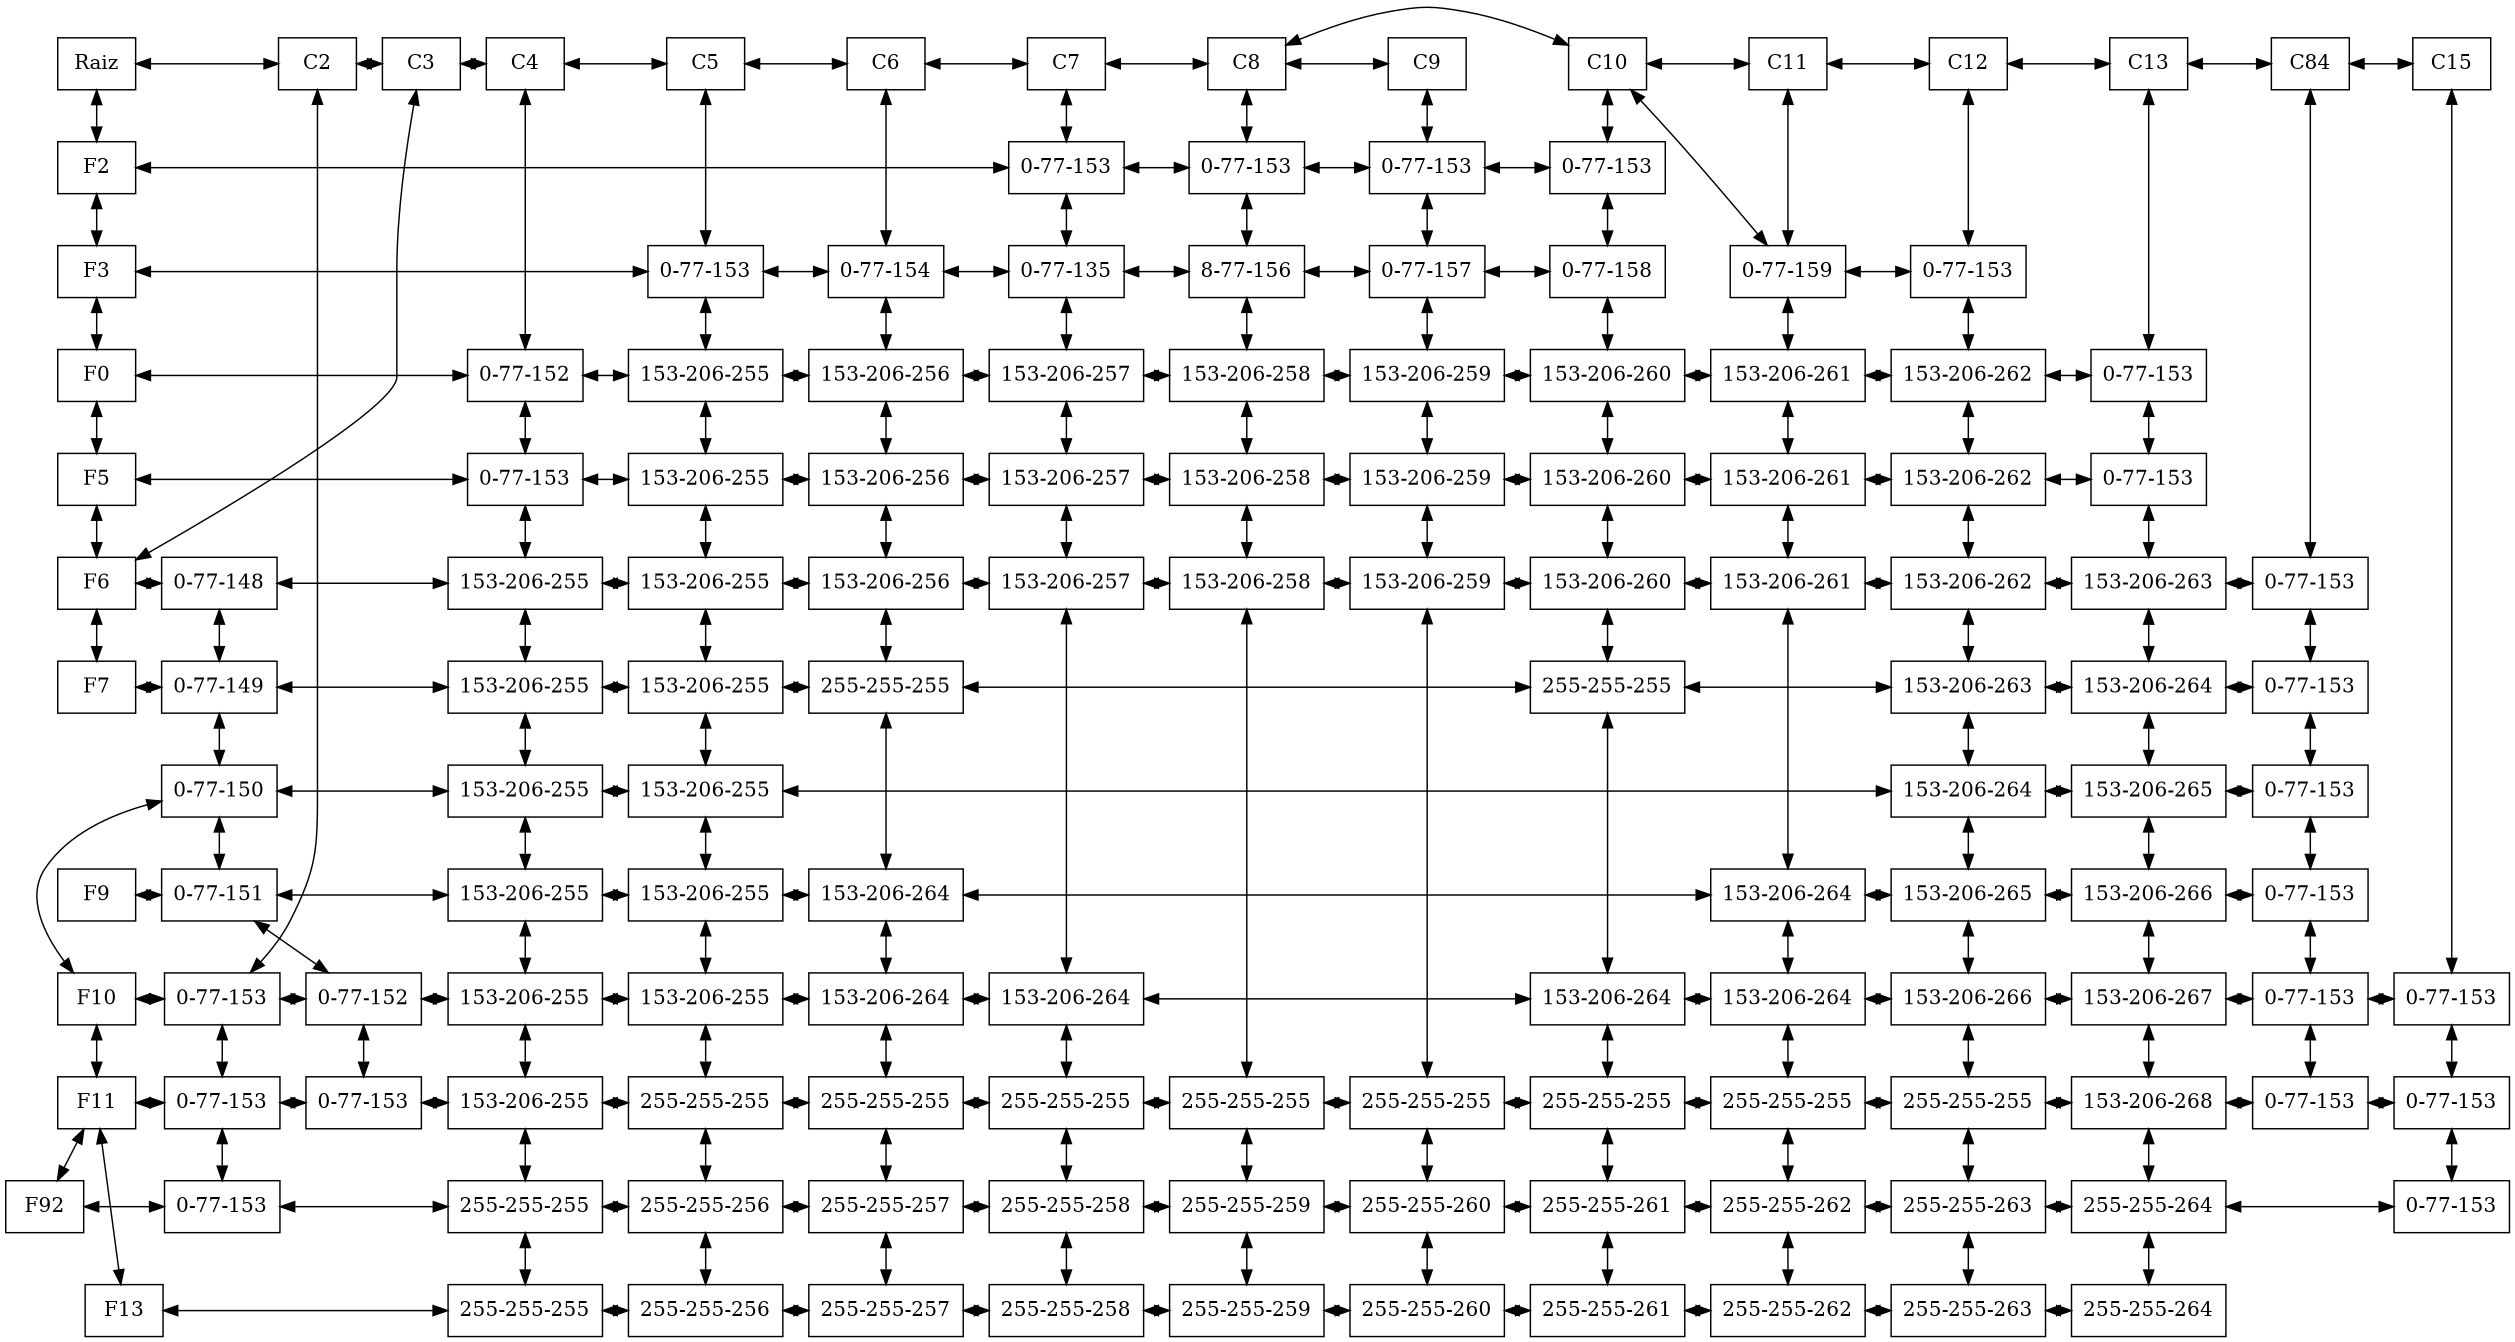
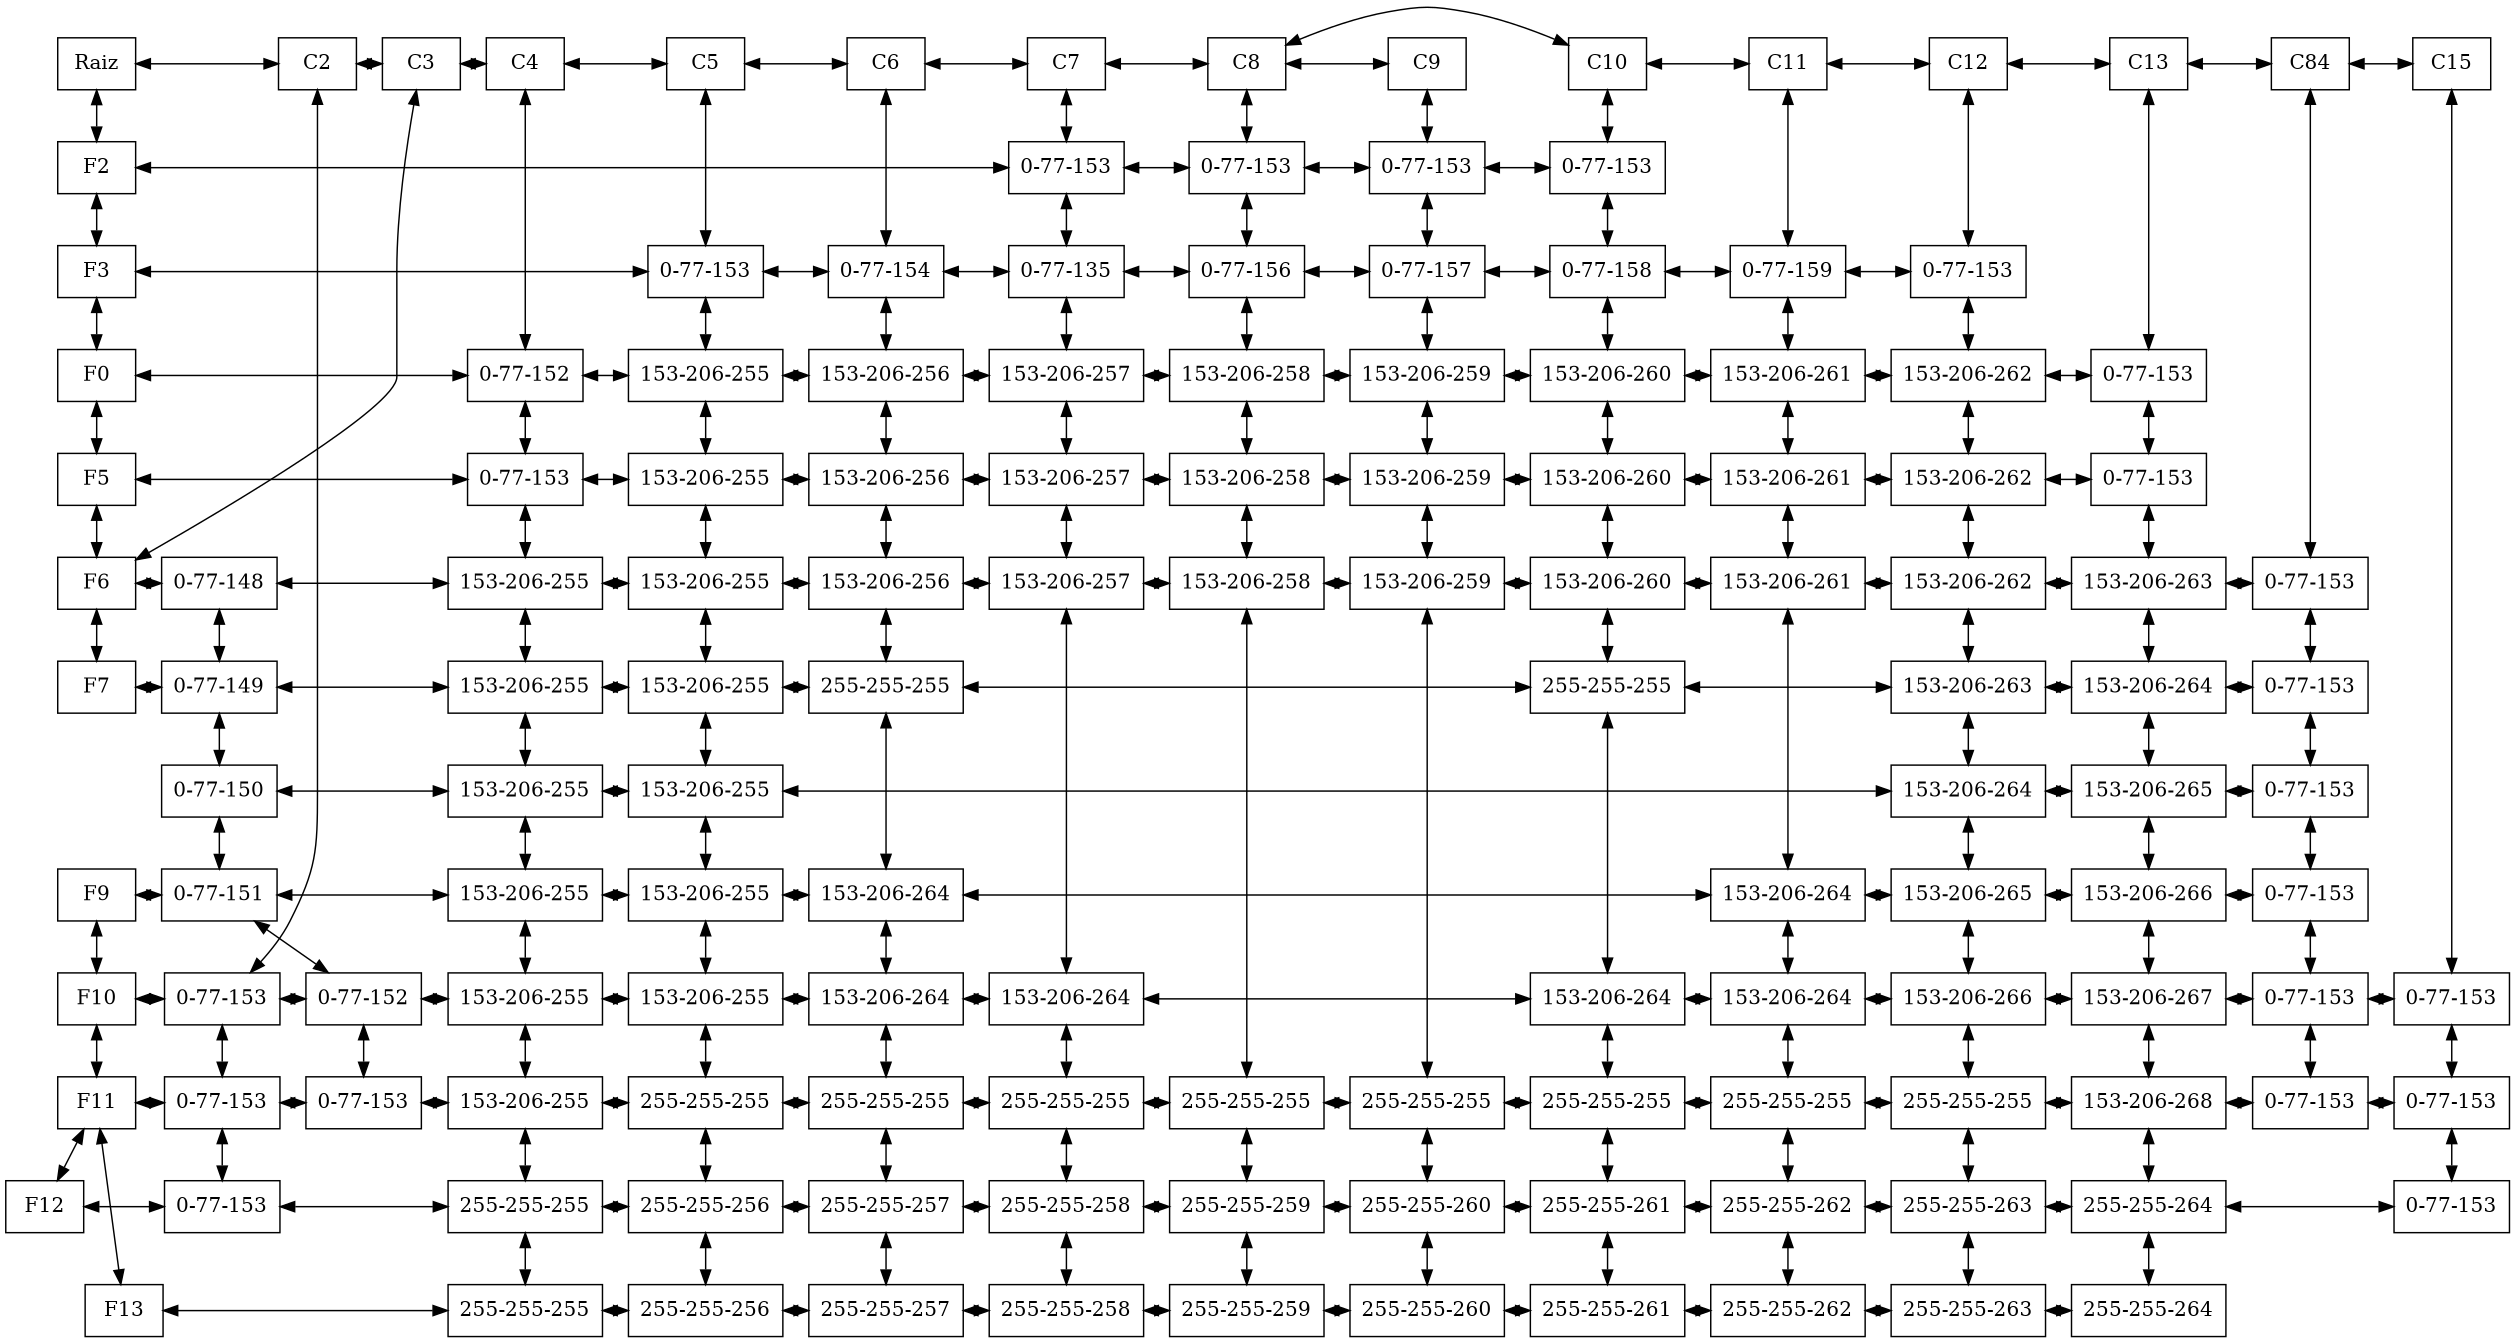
(1700, 167) -> (1698, 272)
(1247, 272) -> (1247, 272)
(52, 860) -> (97, 947)
(45, 1207) -> (45, 1207)
